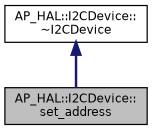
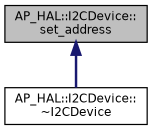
(76, 71) -> (76, 71)
